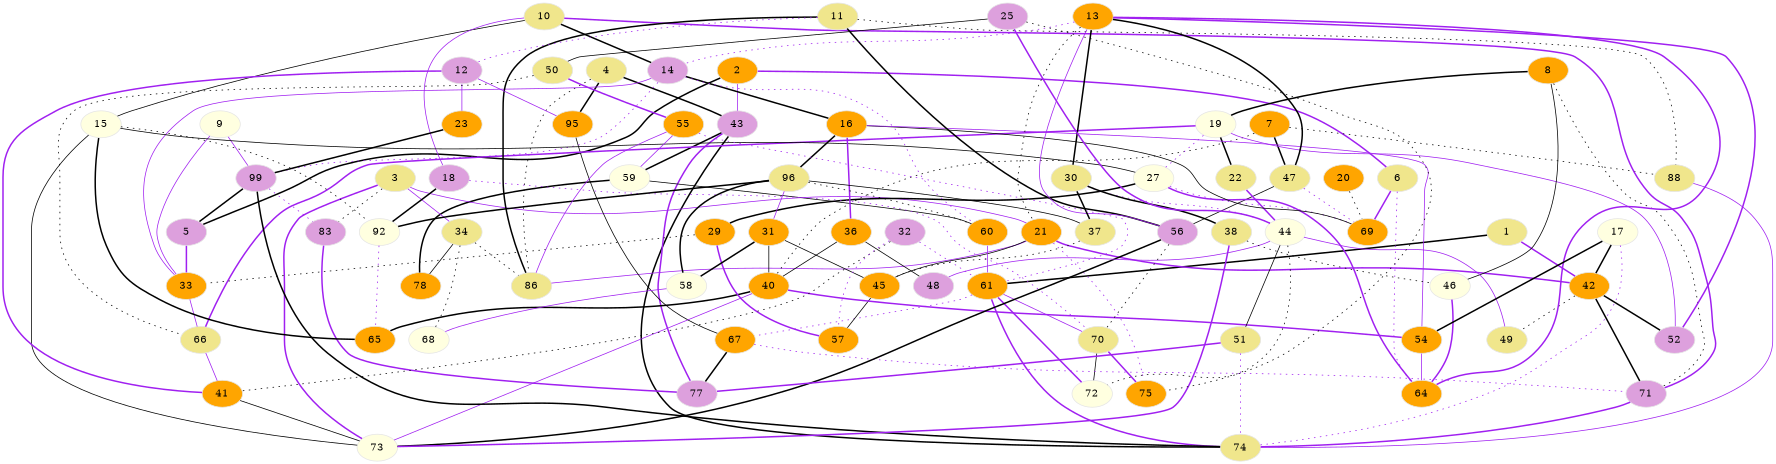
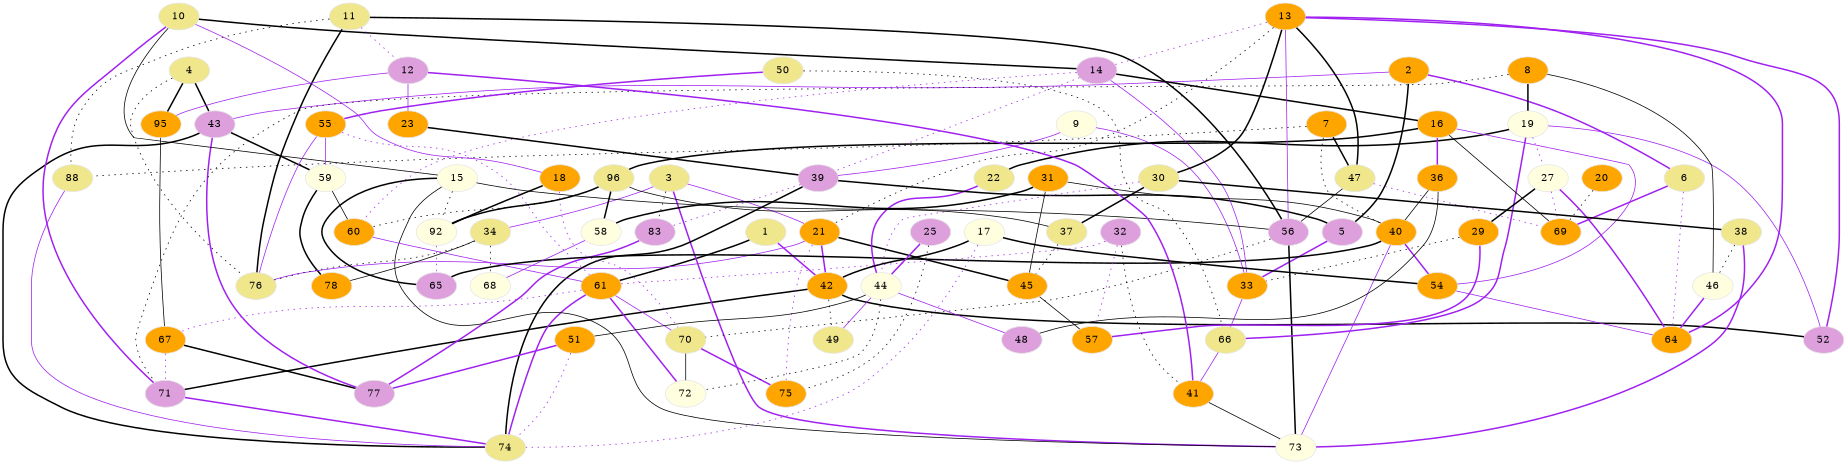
(777, 38) -> none
(476, 149) -> (991, 211)
(256, 178) -> (818, 178)
(449, 178) -> (560, 178)
(779, 205) -> none
(960, 259) -> (902, 254)
(532, 286) -> (256, 286)
(375, 340) -> (436, 286)
(1240, 340) -> (575, 340)
